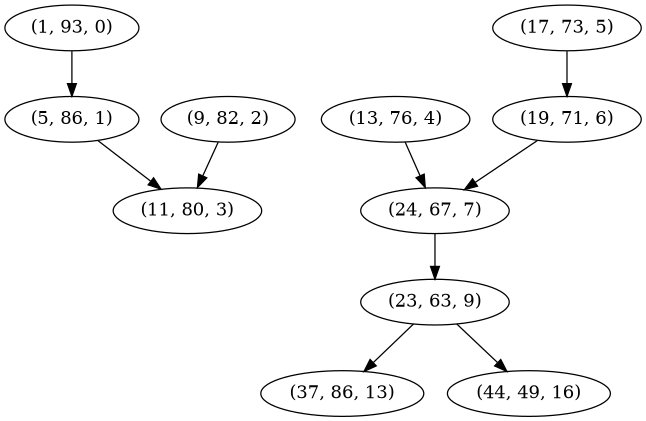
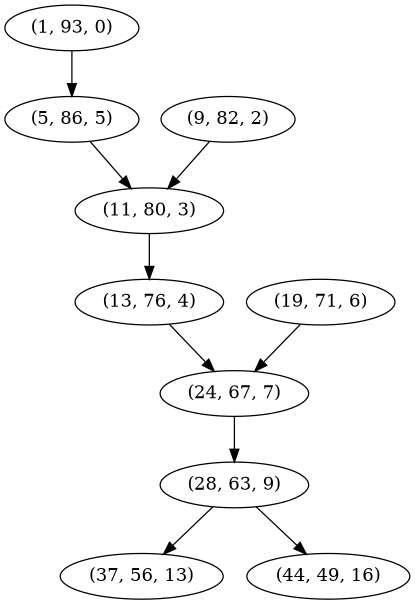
(567, 28) -> none
(72, 119) -> (72, 119)
none -> (149, 250)
(435, 302) -> (234, 485)
(342, 394) -> (142, 576)
